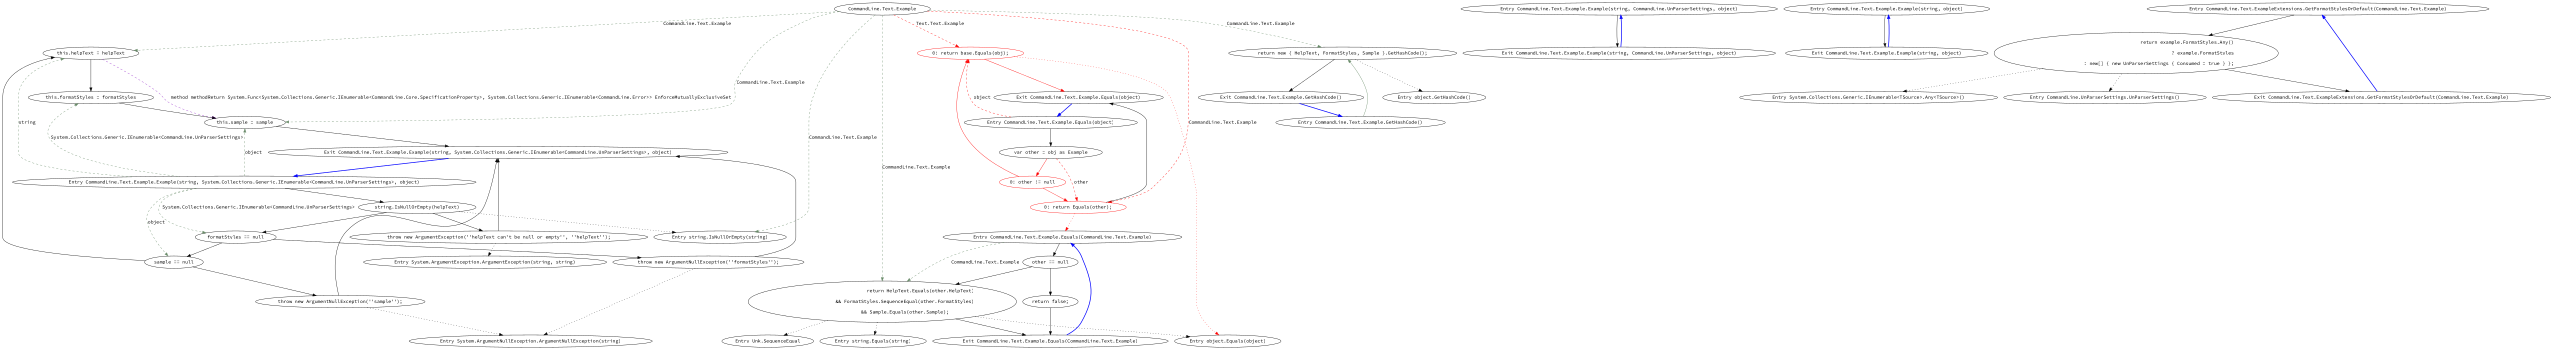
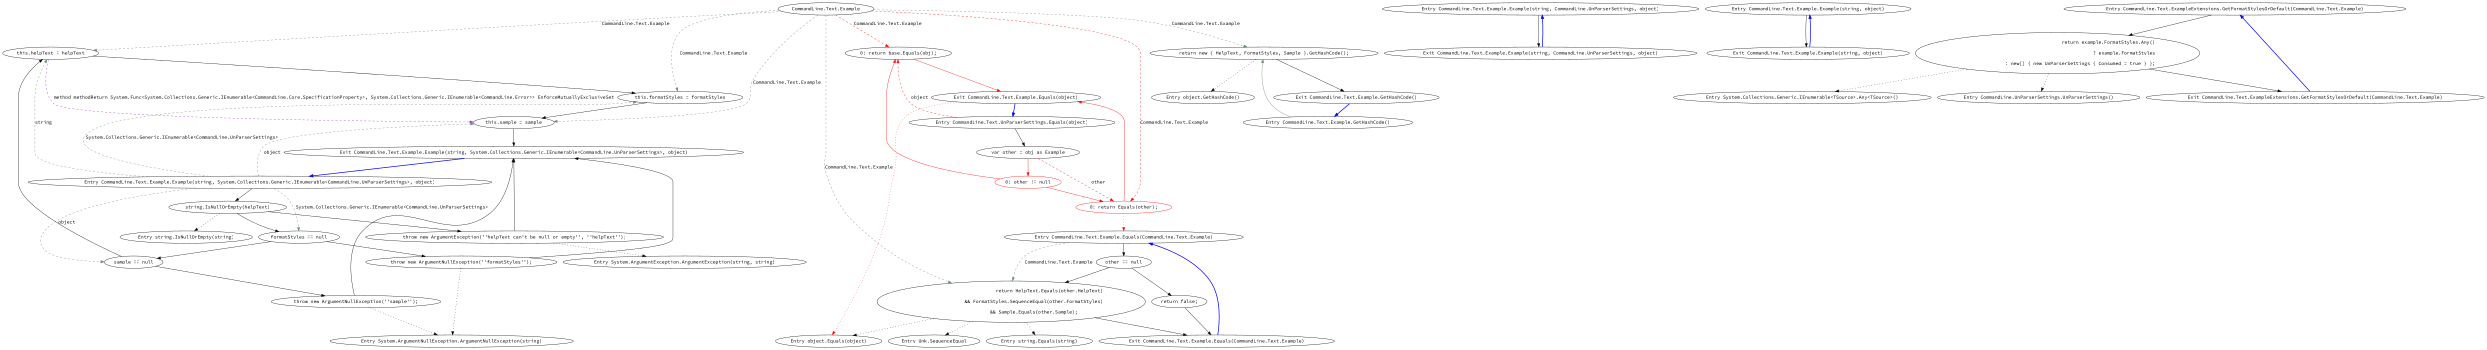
(940, 24) -> (888, 24)
(971, 53) -> (898, 53)
(1051, 123) -> (1012, 123)
(809, 129) -> (699, 22)
(1183, 136) -> (889, 202)
(1147, 156) -> (1124, 137)
